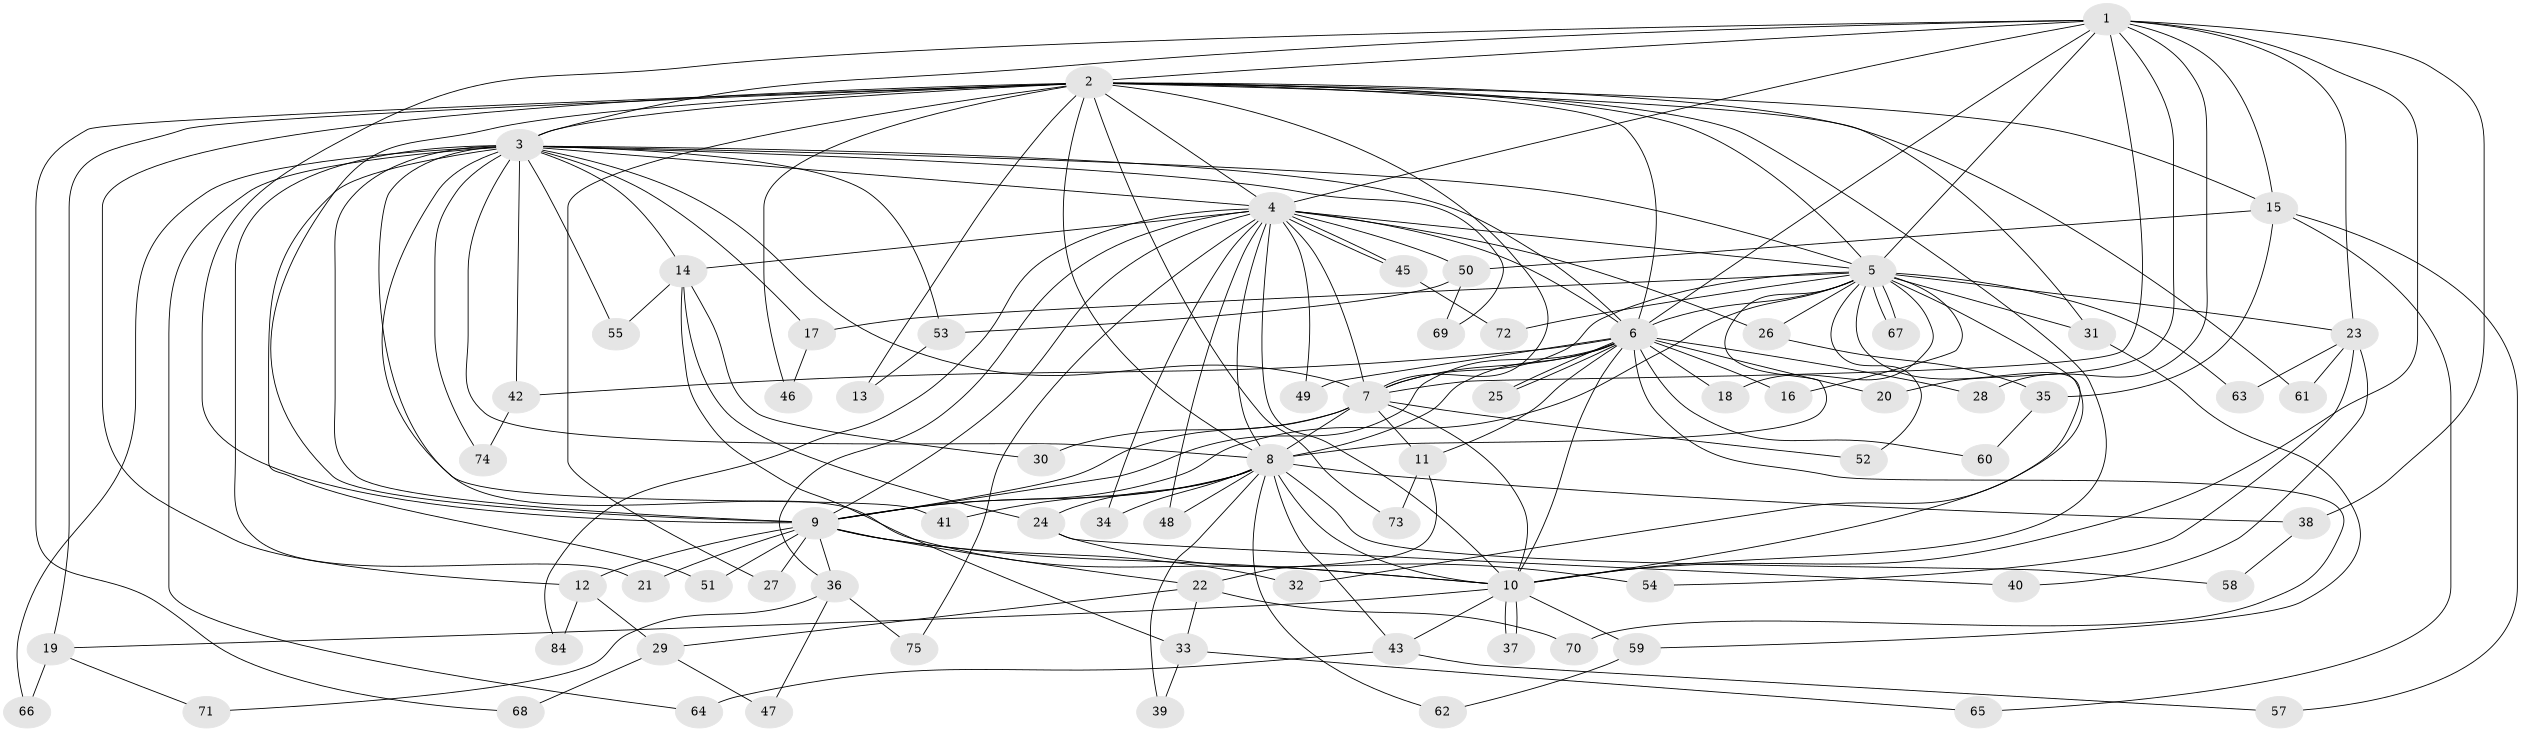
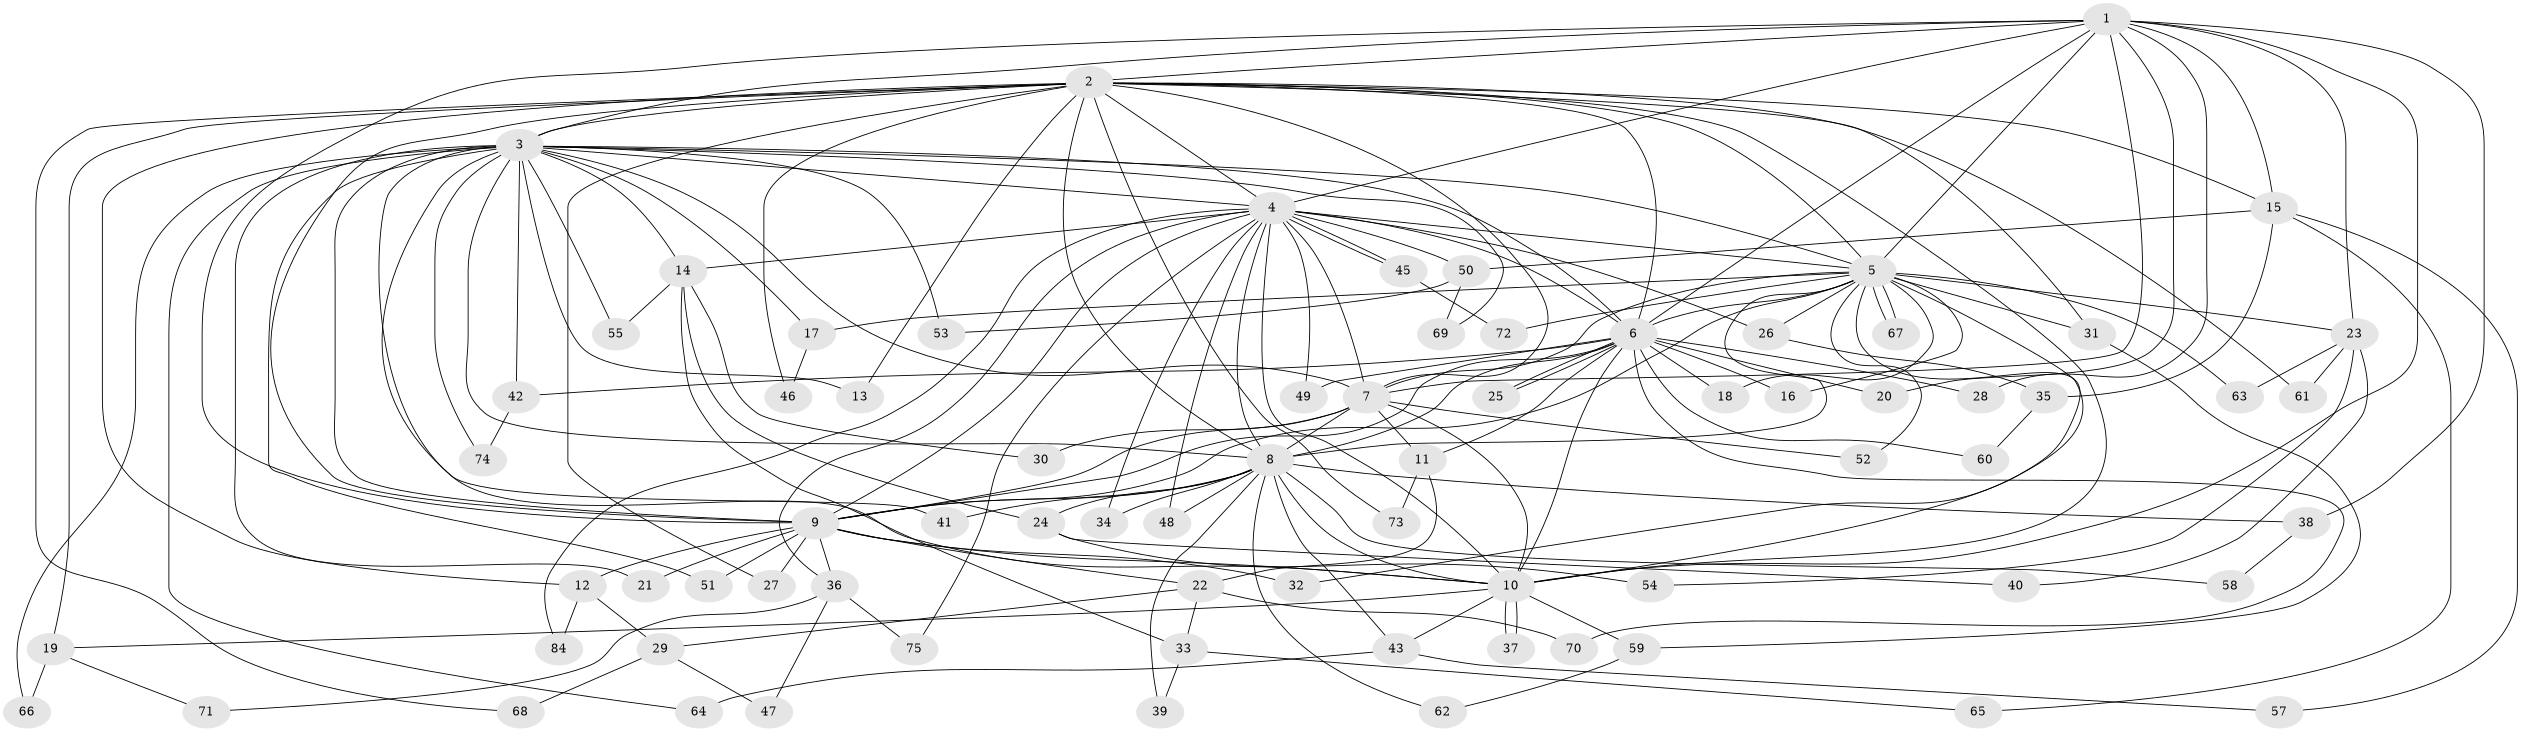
(901, 366) -> (612, 363)
(1500, 366) -> none
